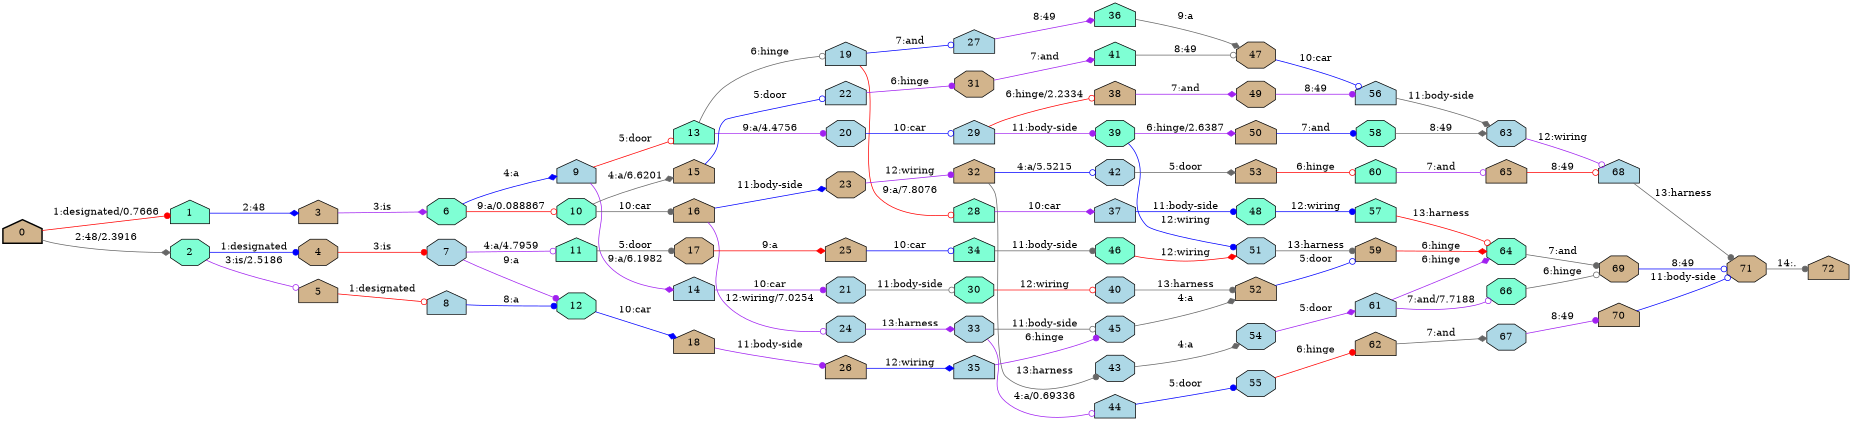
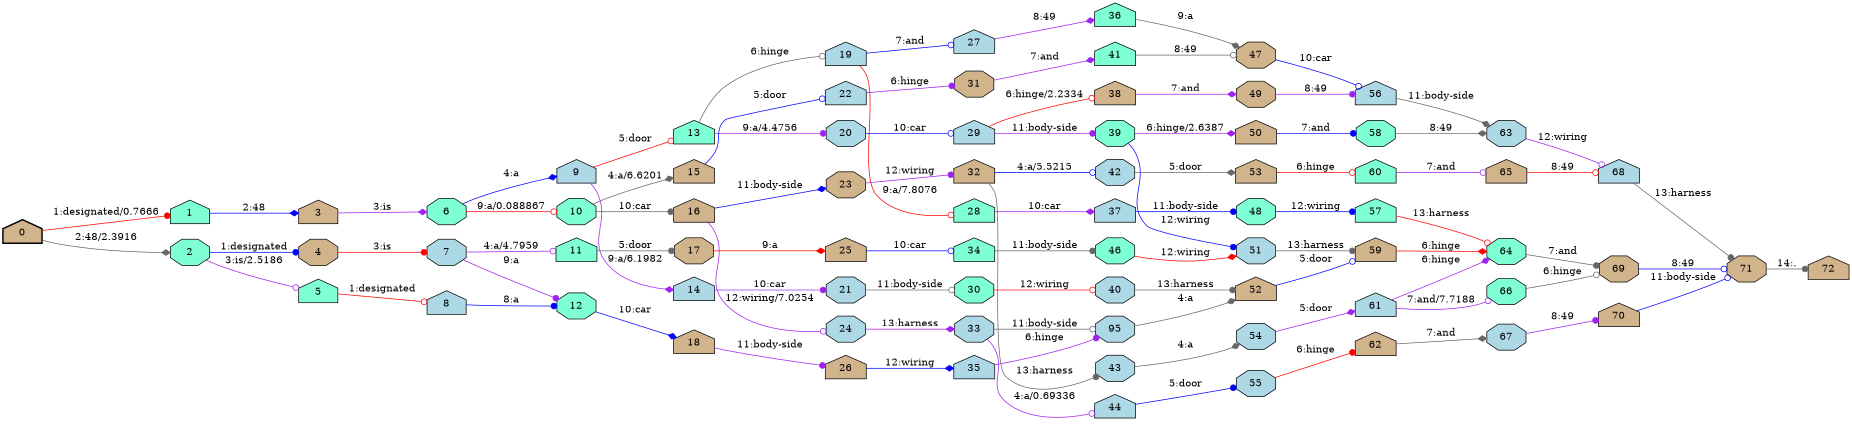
(318, 292) -> (318, 292)
(1115, 329) -> (1115, 329)
